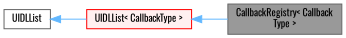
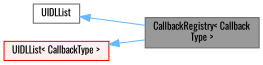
(74, 19) -> (118, 22)
